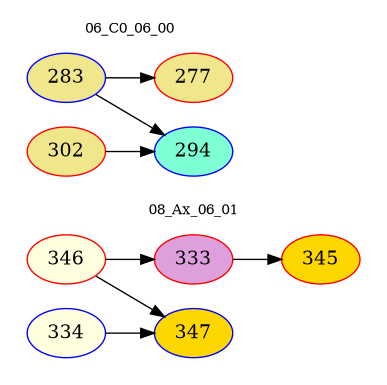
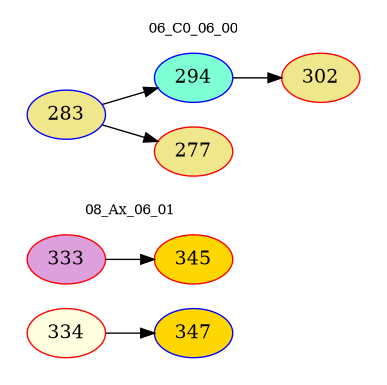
(123, 152) -> (250, 78)
(66, 259) -> none
(66, 333) -> (66, 333)
